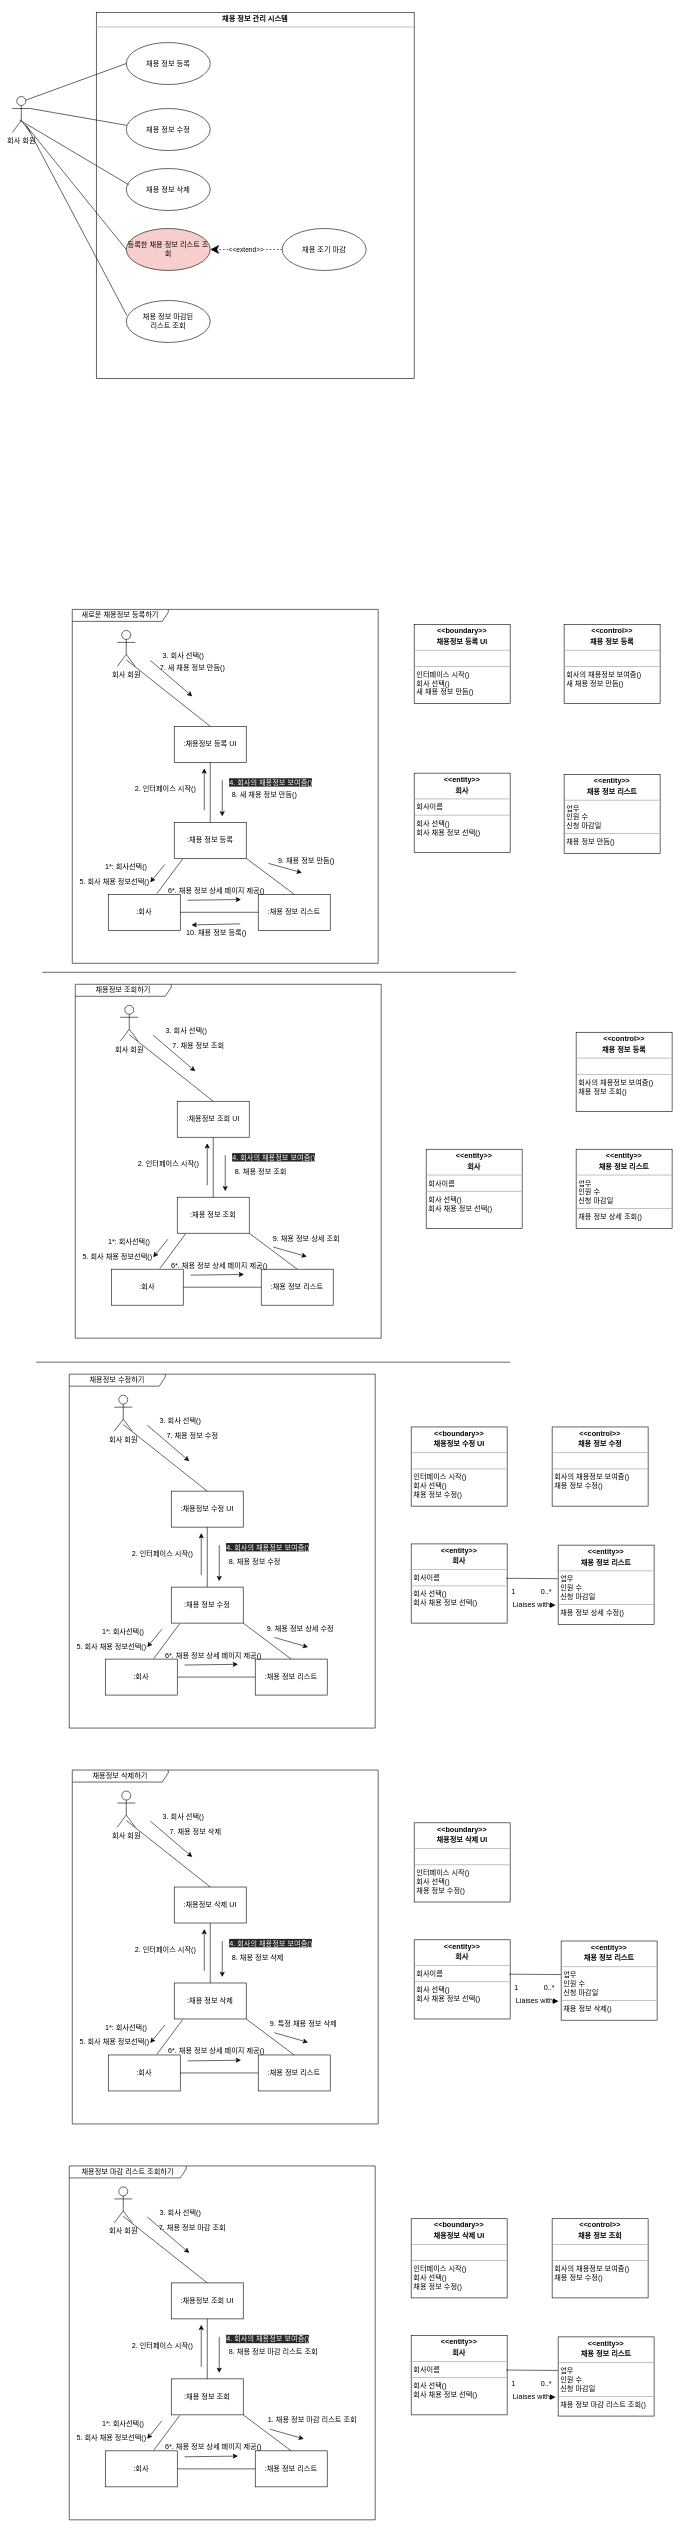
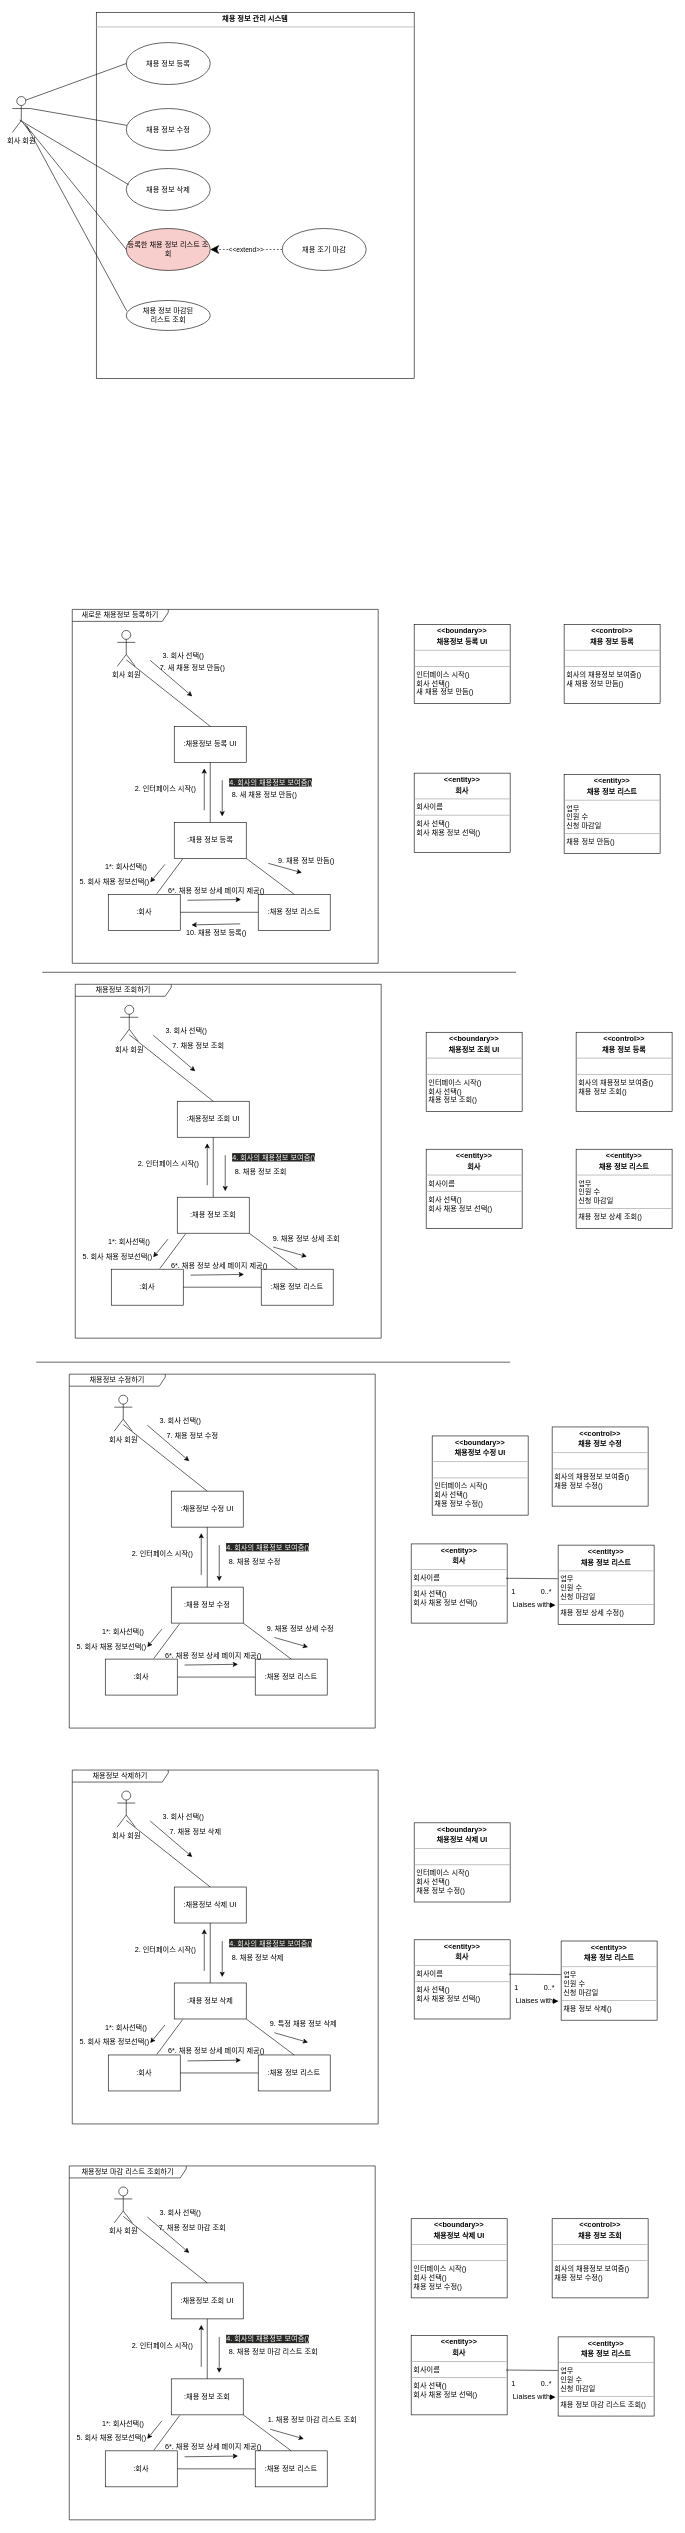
(168, 321) -> (168, 315)
none -> (474, 1072)
(459, 1467) -> (480, 1476)
